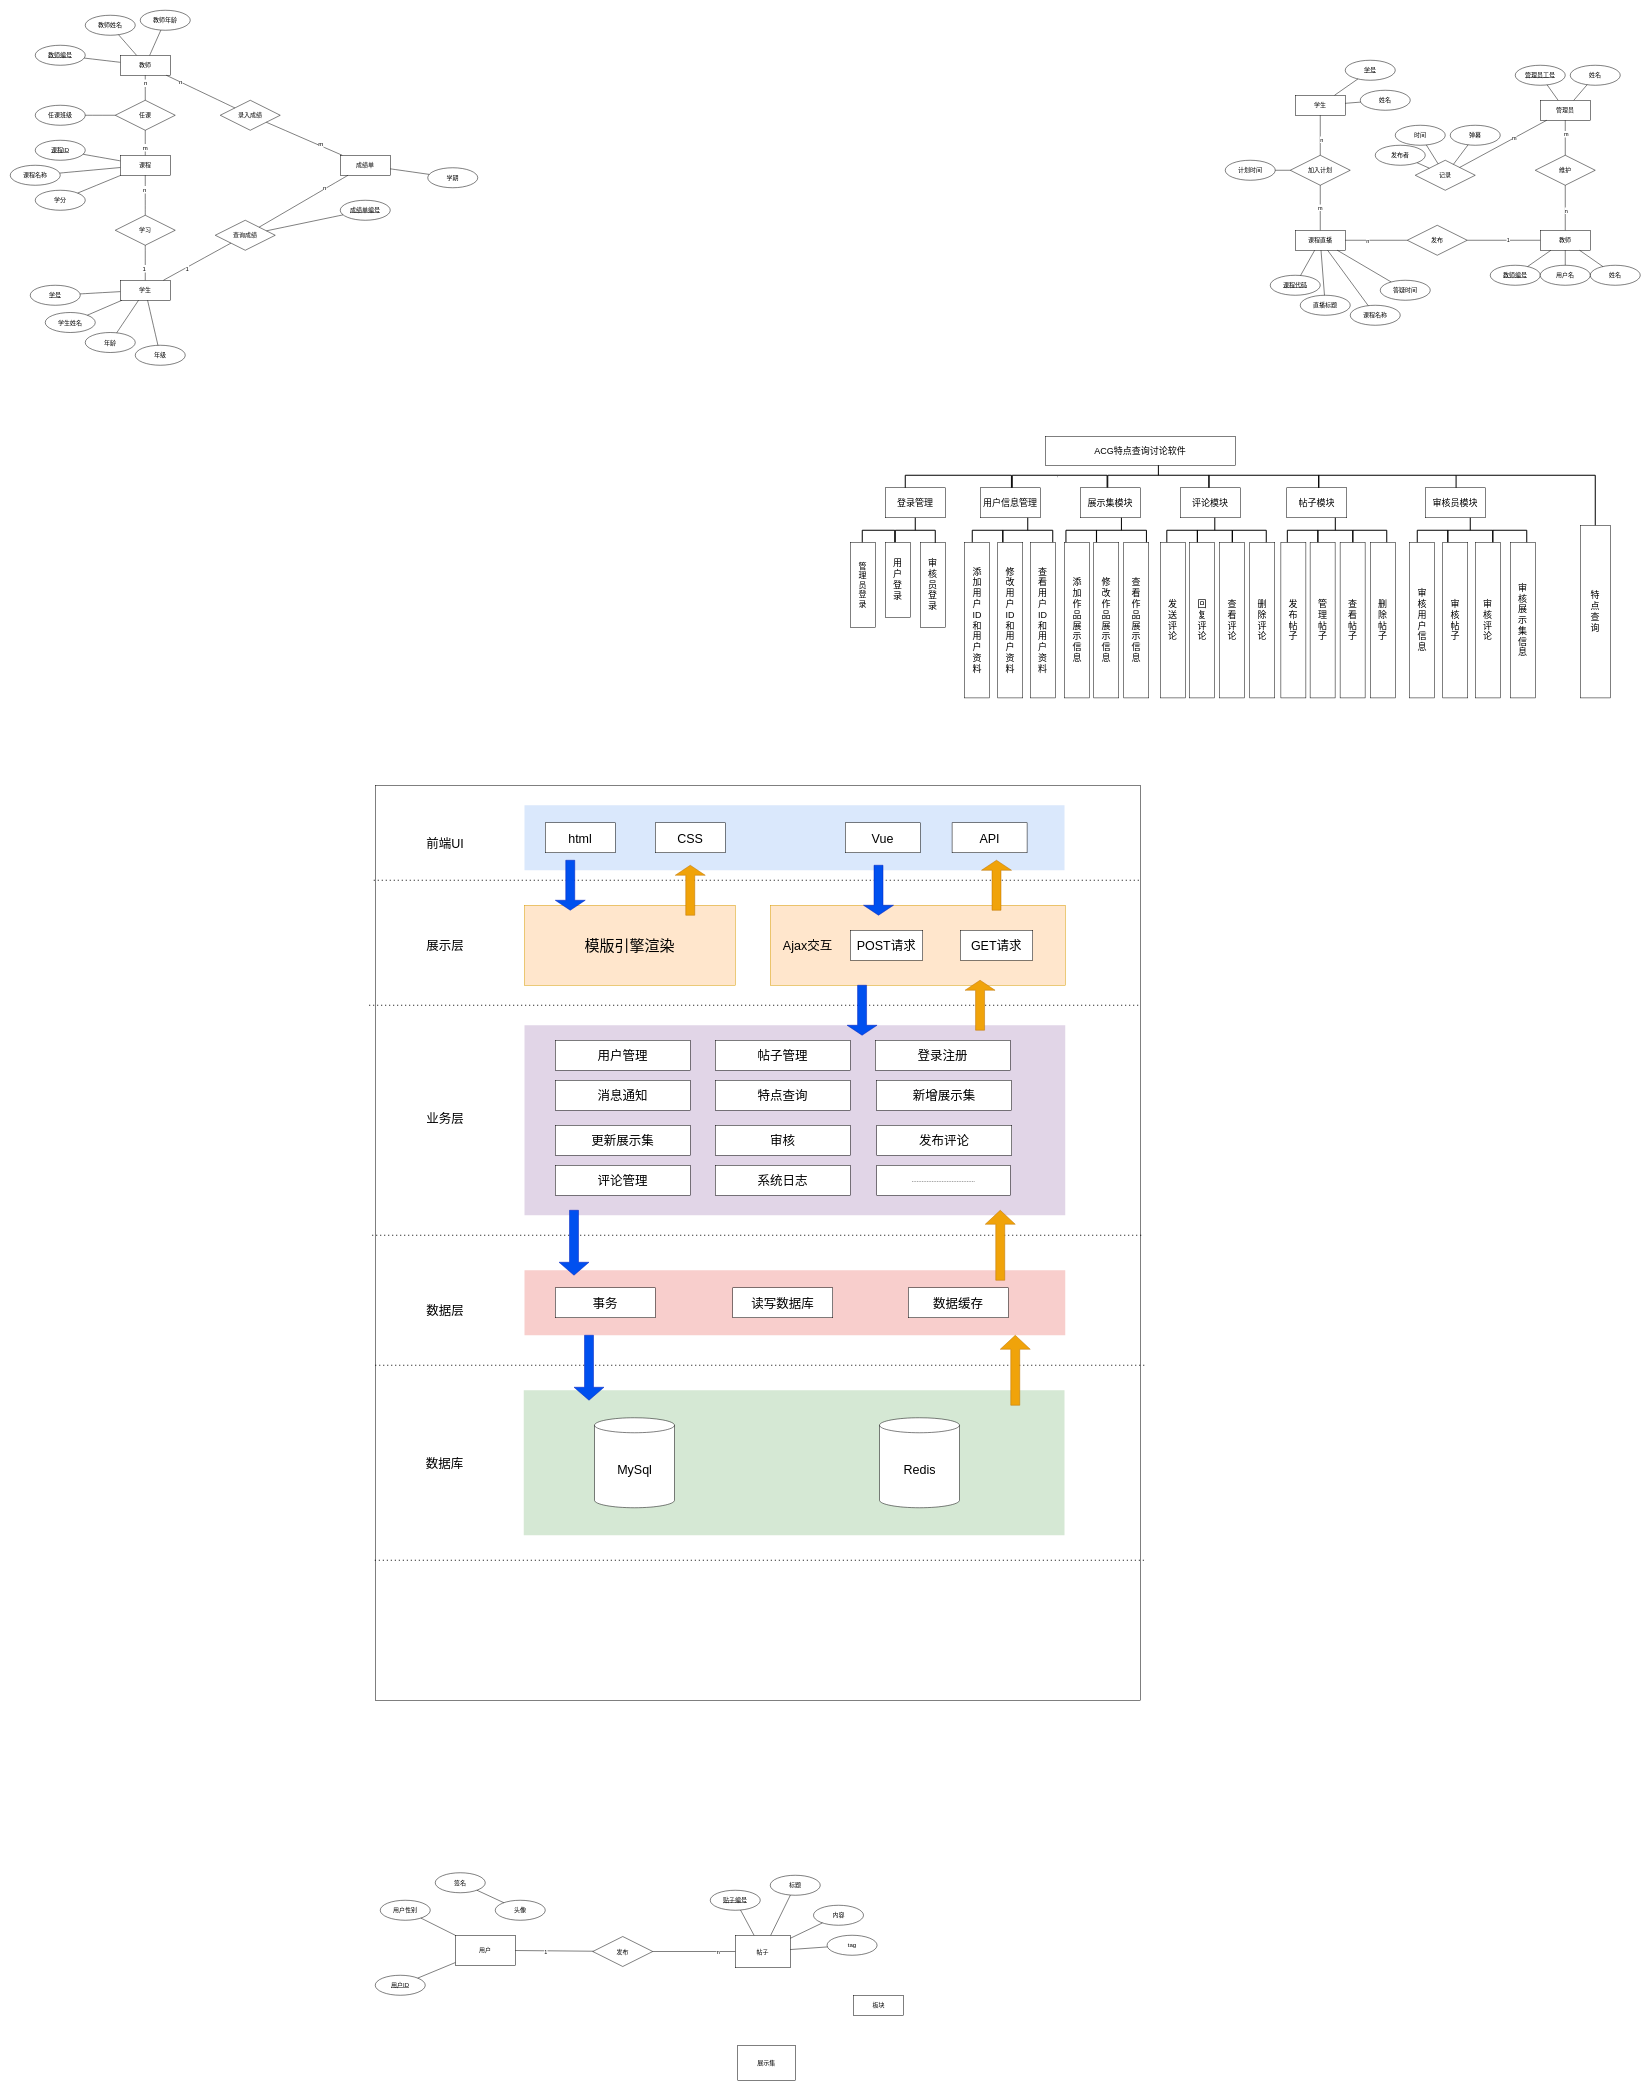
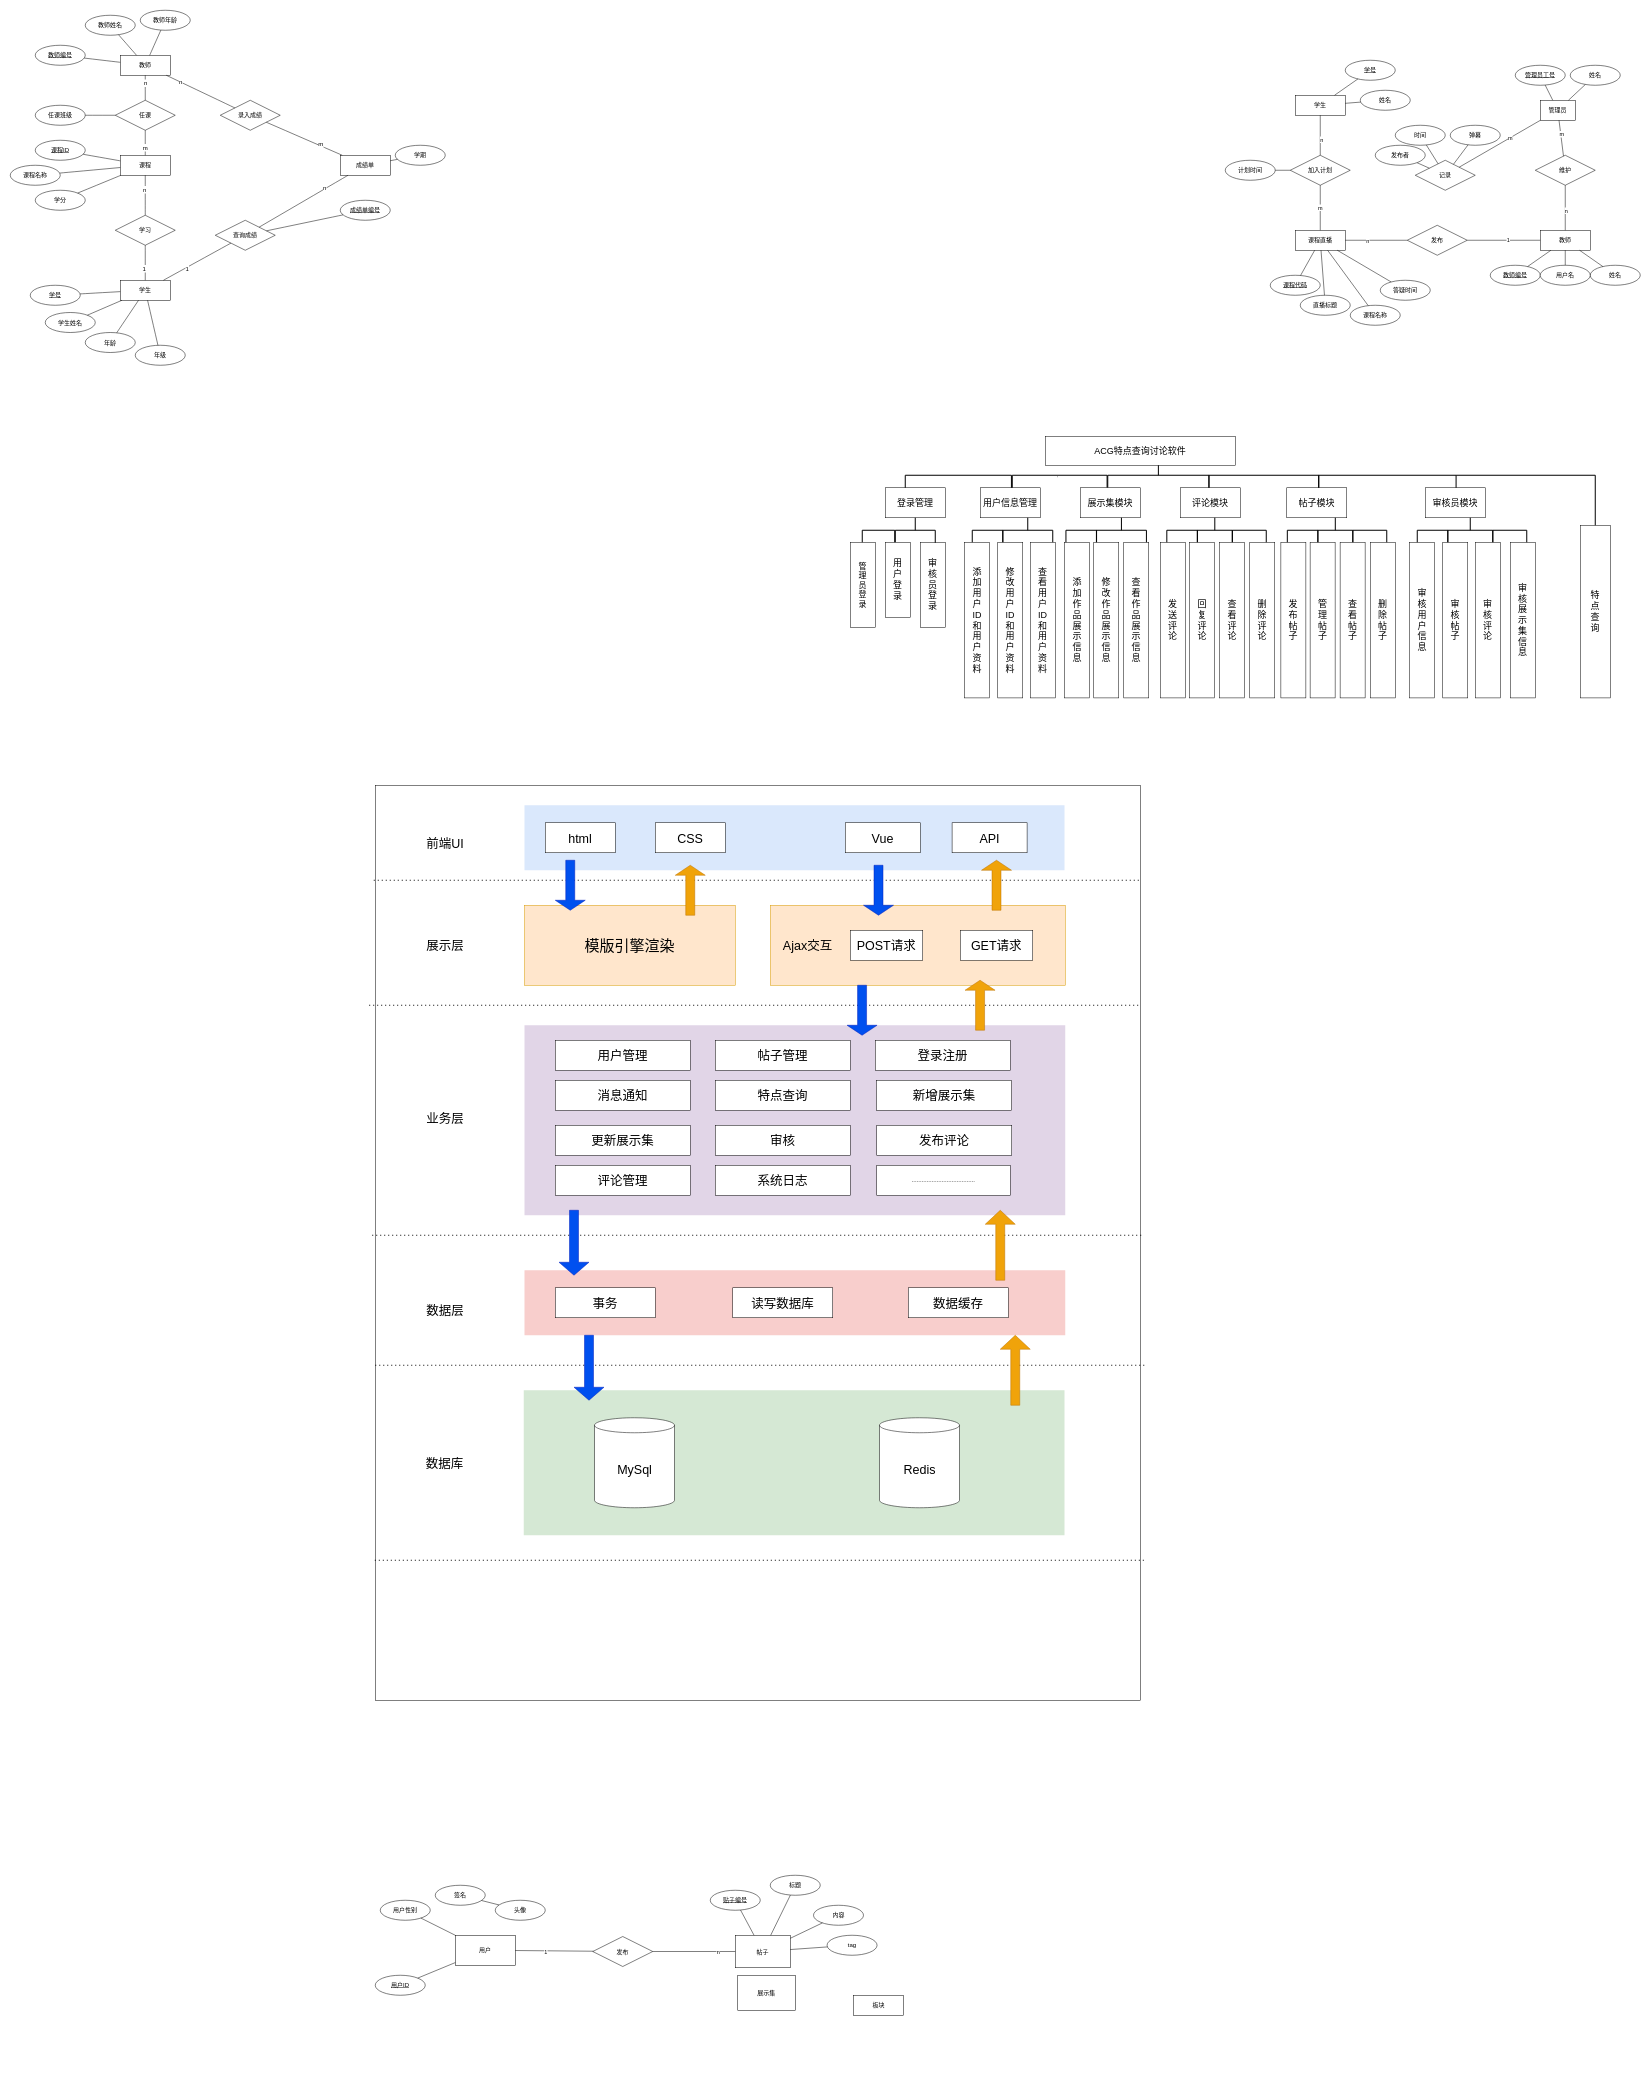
(1565, 110) -> (1558, 110)
(453, 178) -> (420, 155)
(460, 1883) -> (460, 1895)
(767, 2063) -> (767, 1993)
